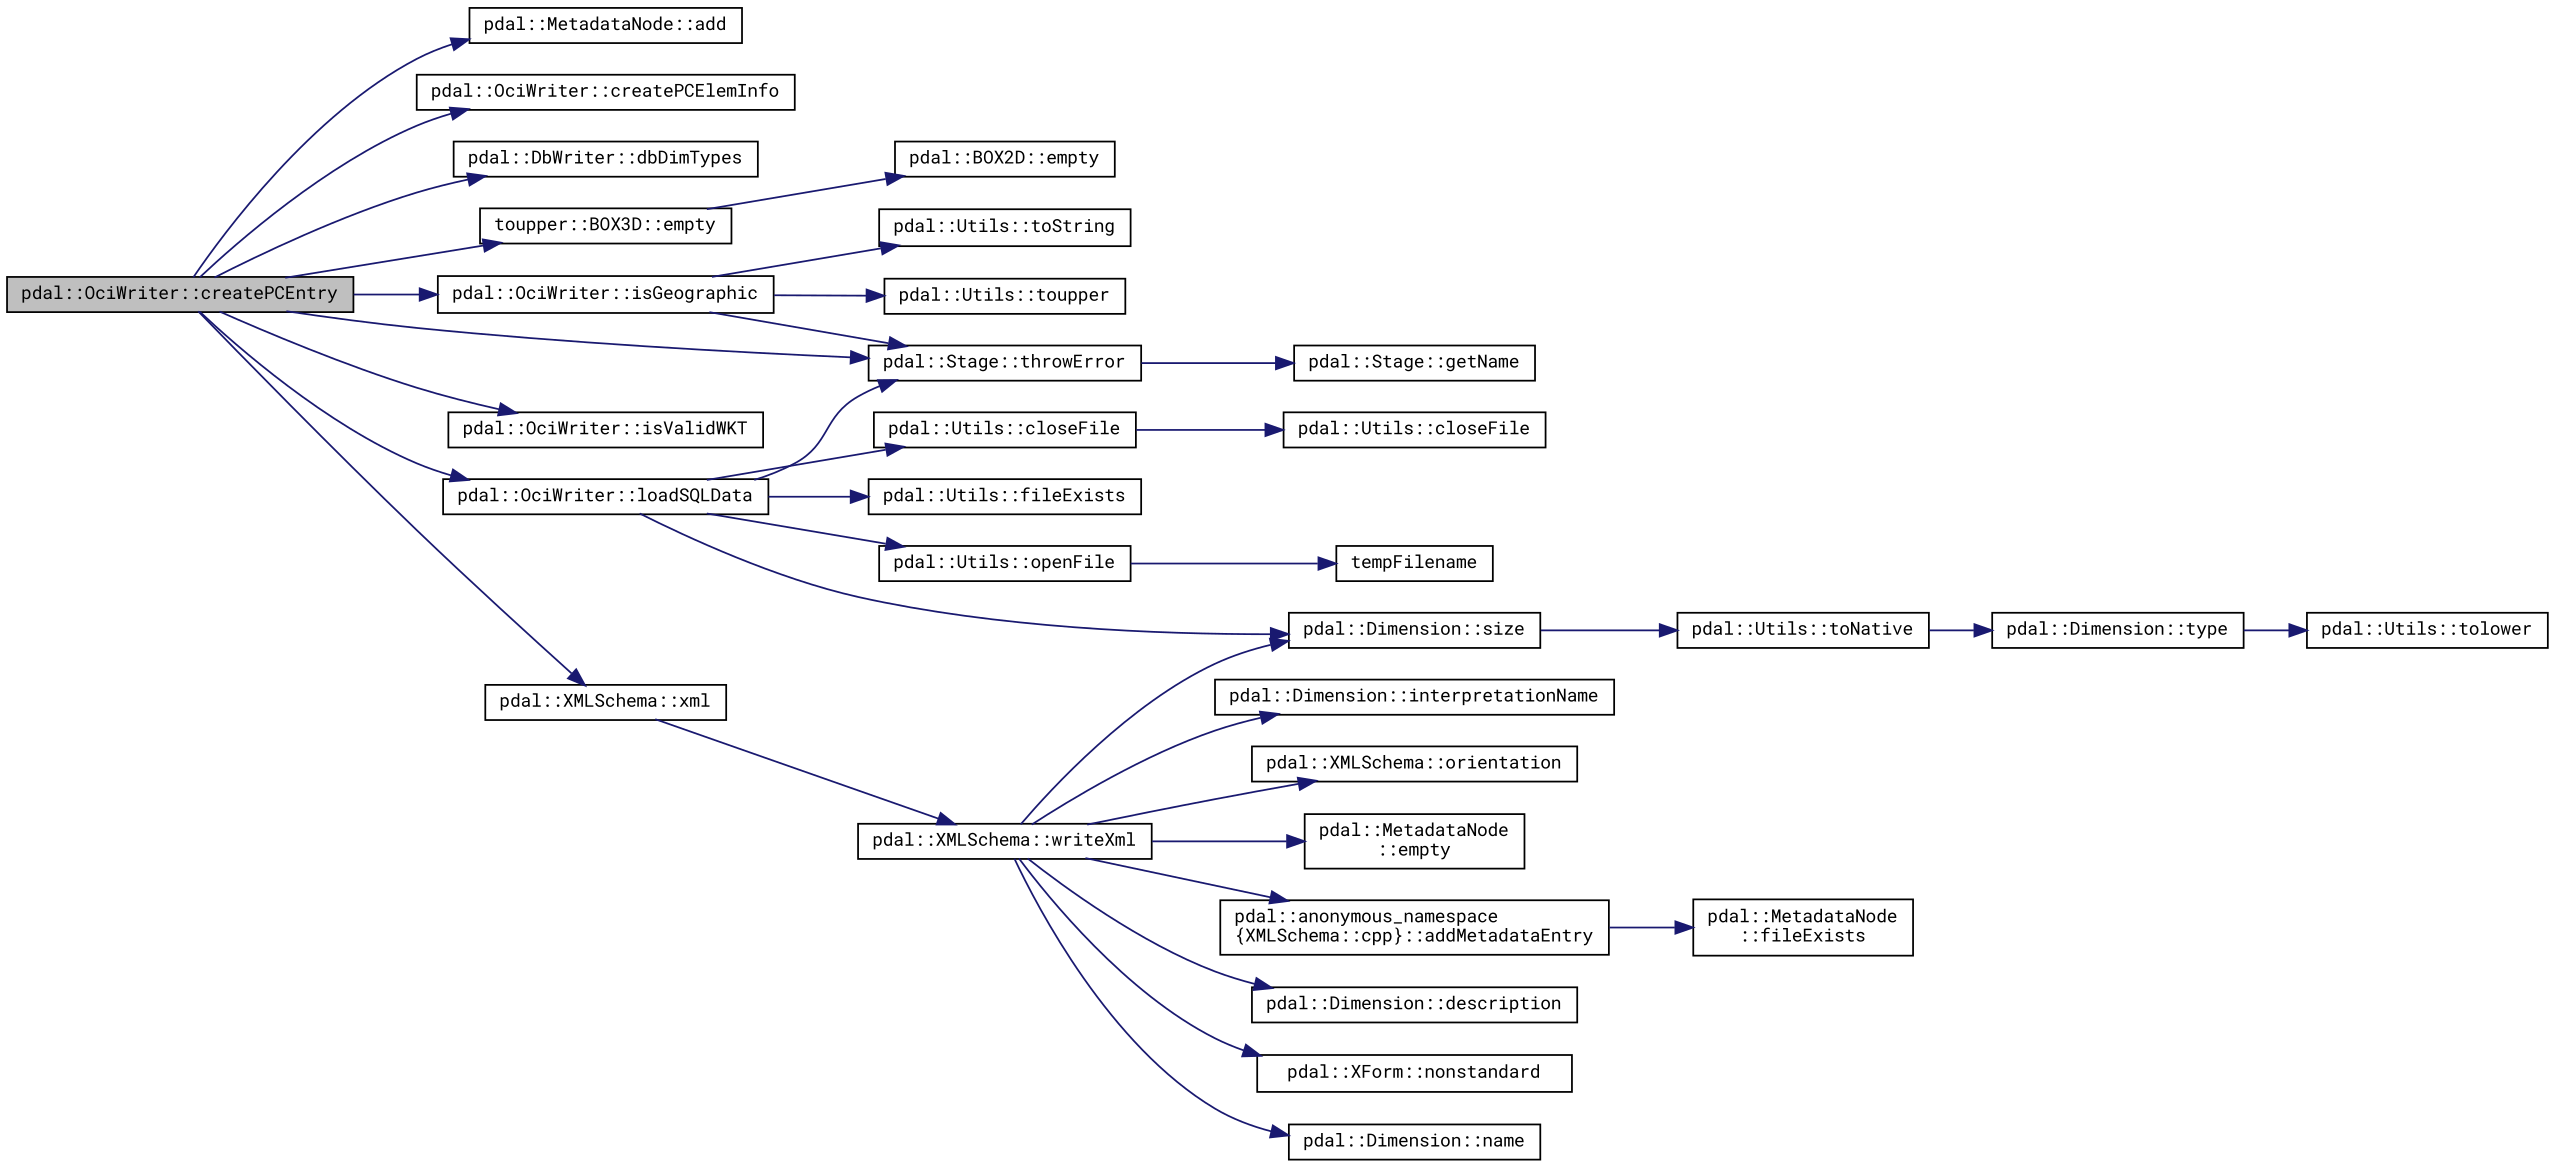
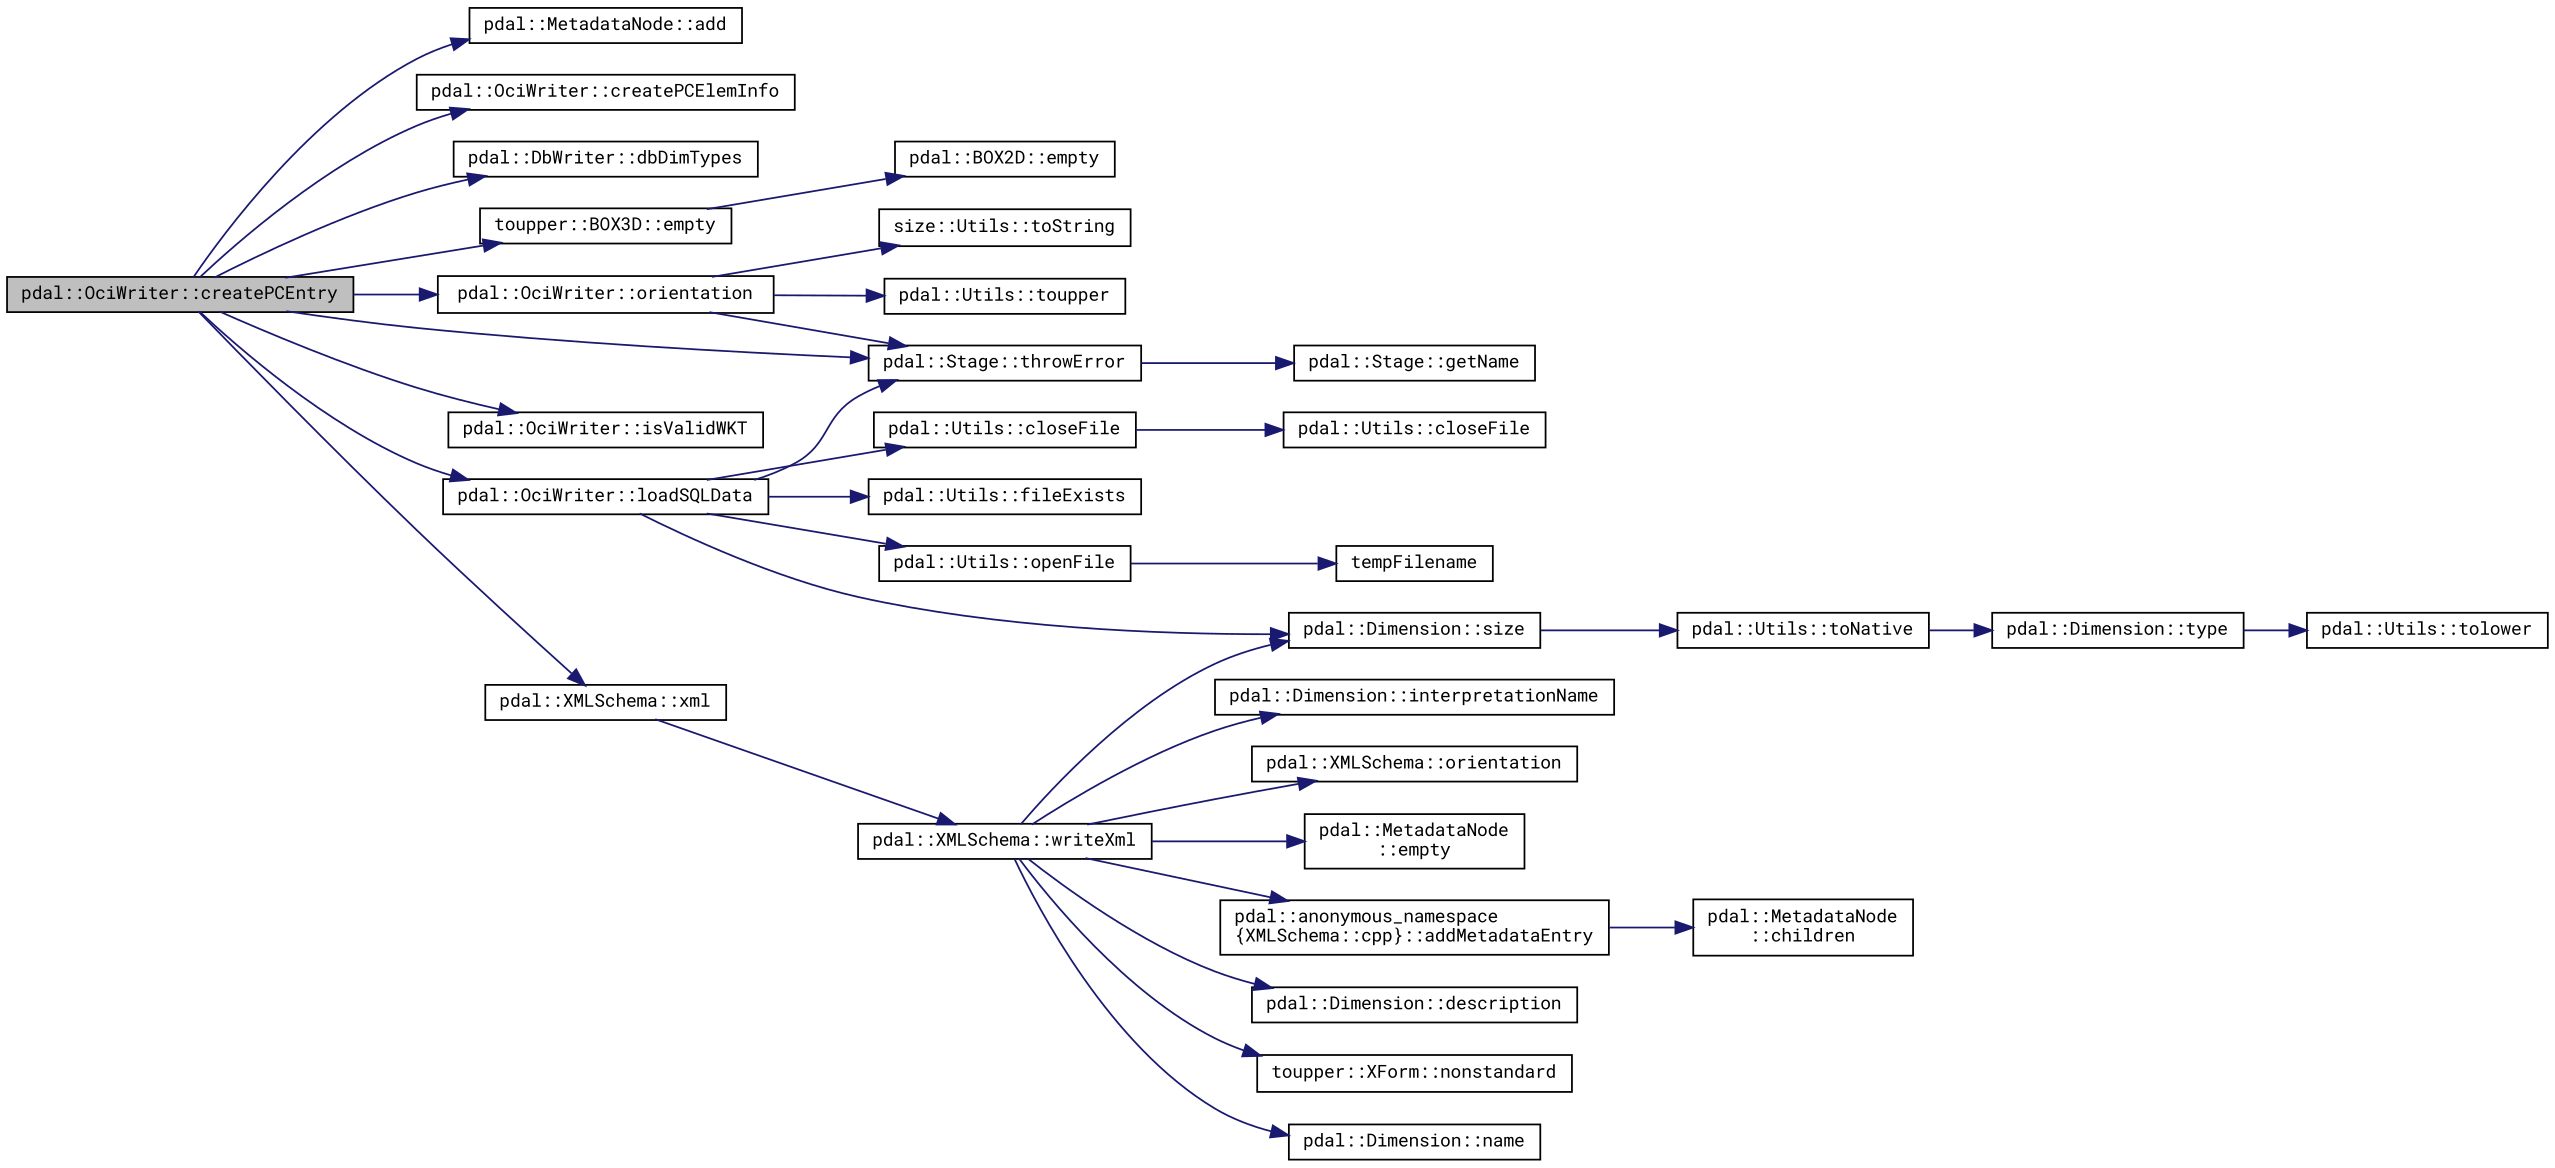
(1005, 228) -> (1005, 228)
(606, 295) -> (606, 295)
(1803, 928) -> (1803, 928)
(1415, 1073) -> (1415, 1073)
